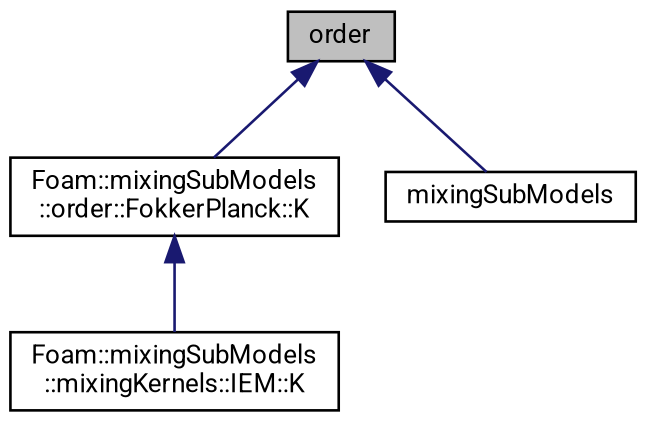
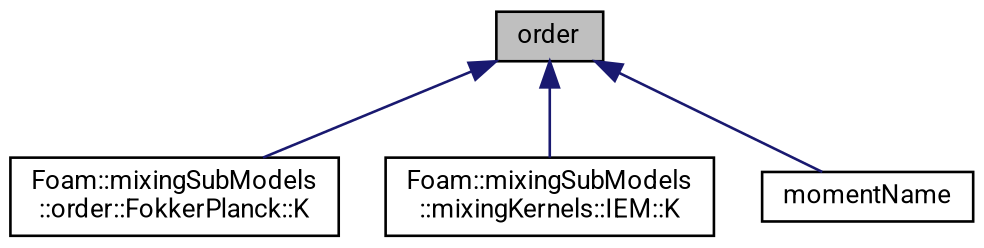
(511, 197) -> (868, 197)
(175, 297) -> (550, 123)
